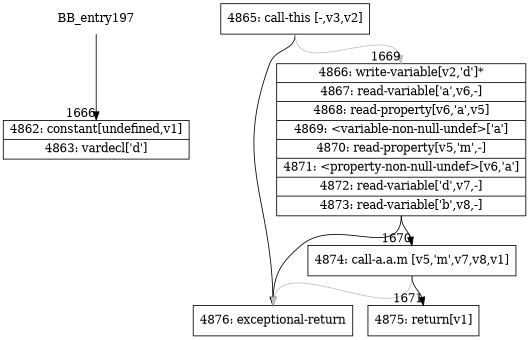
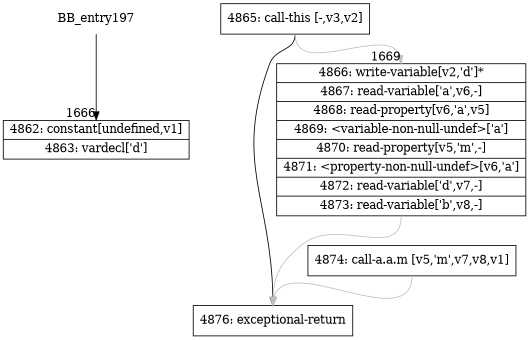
(404, 227) -> none
(326, 235) -> (326, 235)
(423, 321) -> none
